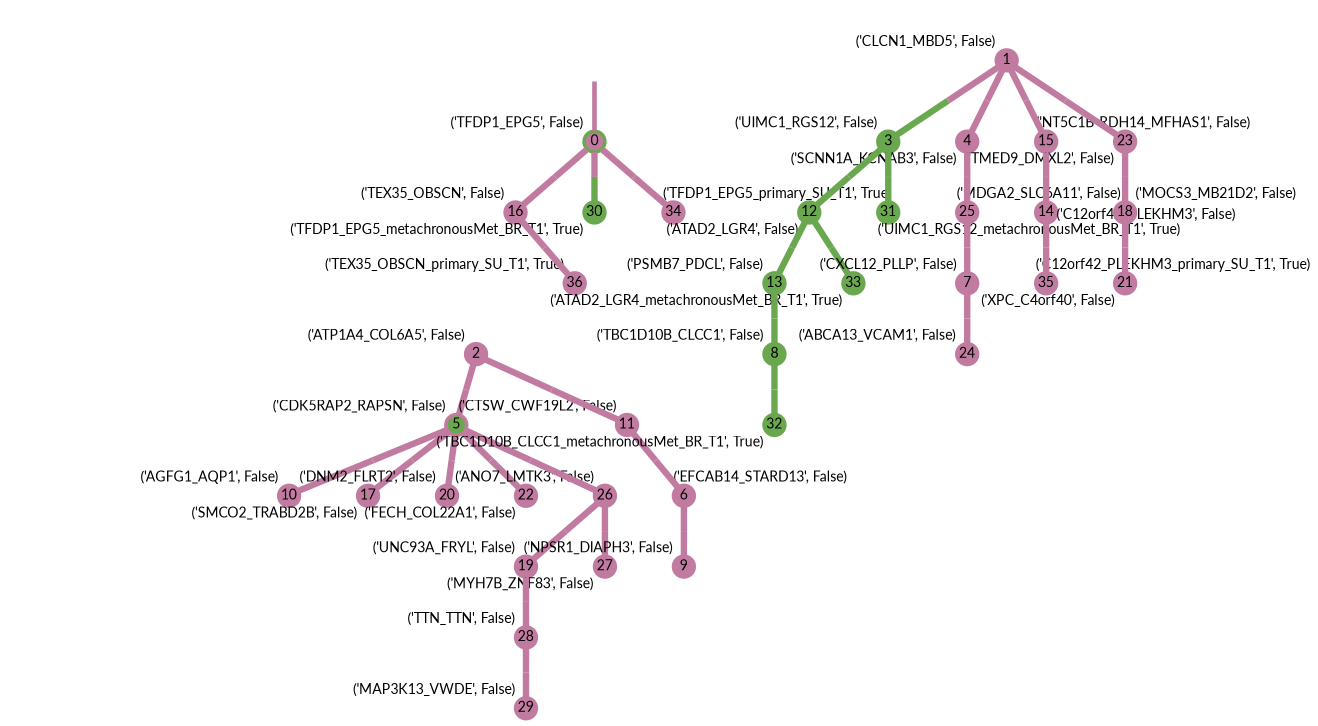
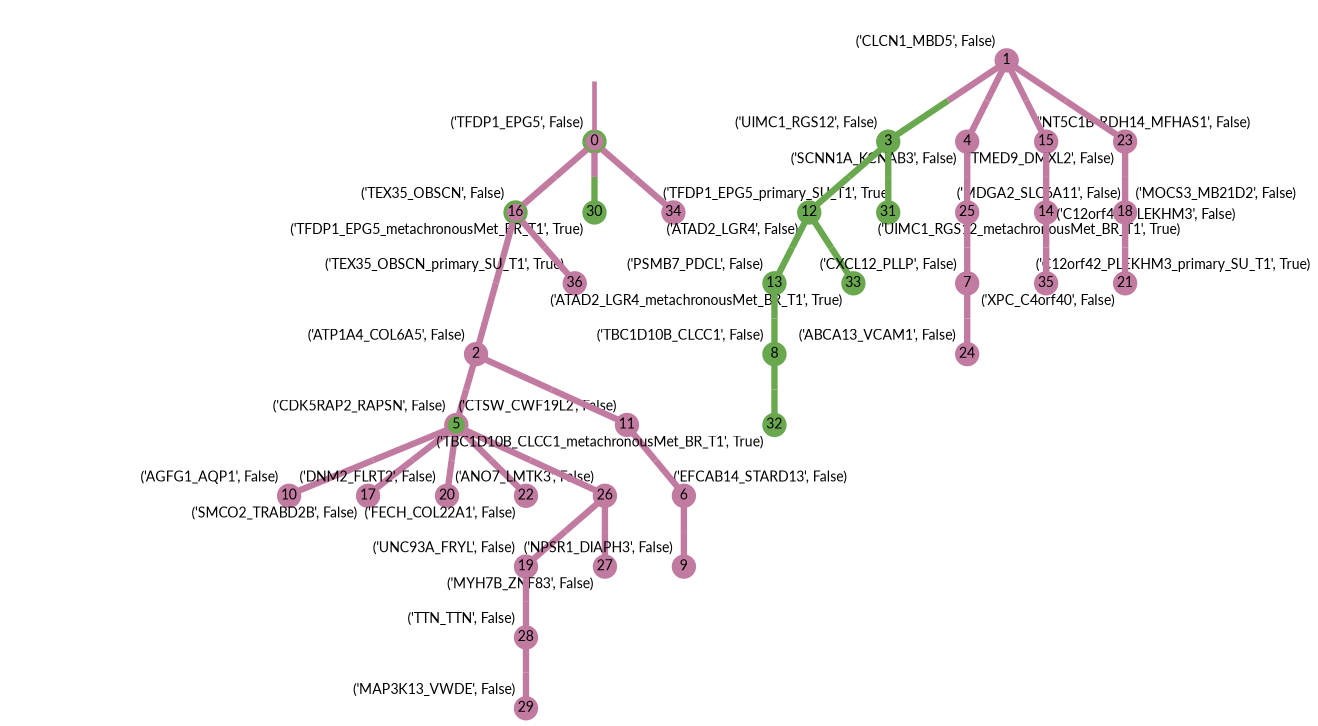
(516, 212) -> (516, 212)
none -> (496, 283)
